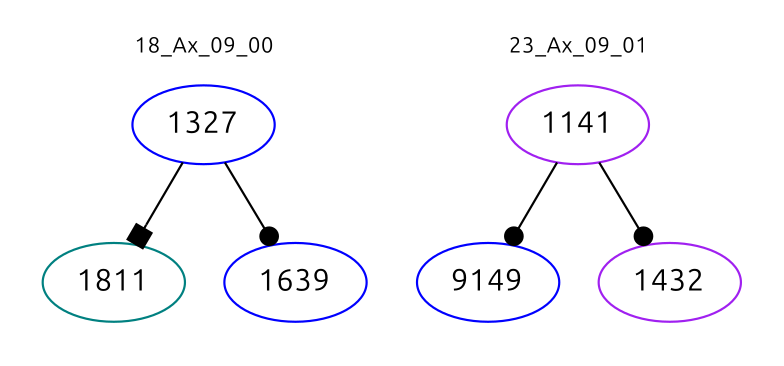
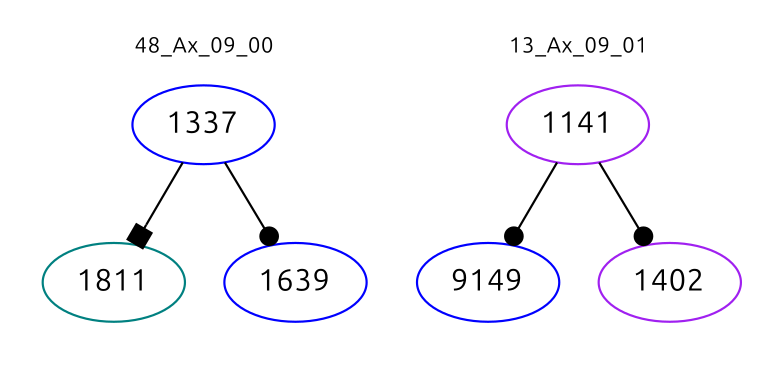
(205, 47) -> (205, 47)
(579, 47) -> (579, 47)
(204, 125) -> (204, 125)
(670, 282) -> (670, 282)
